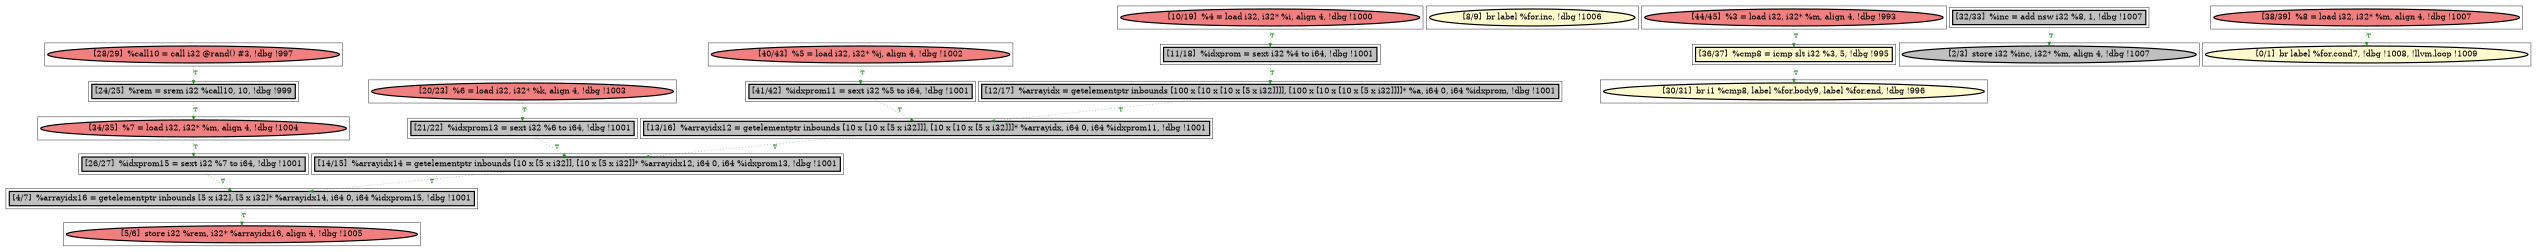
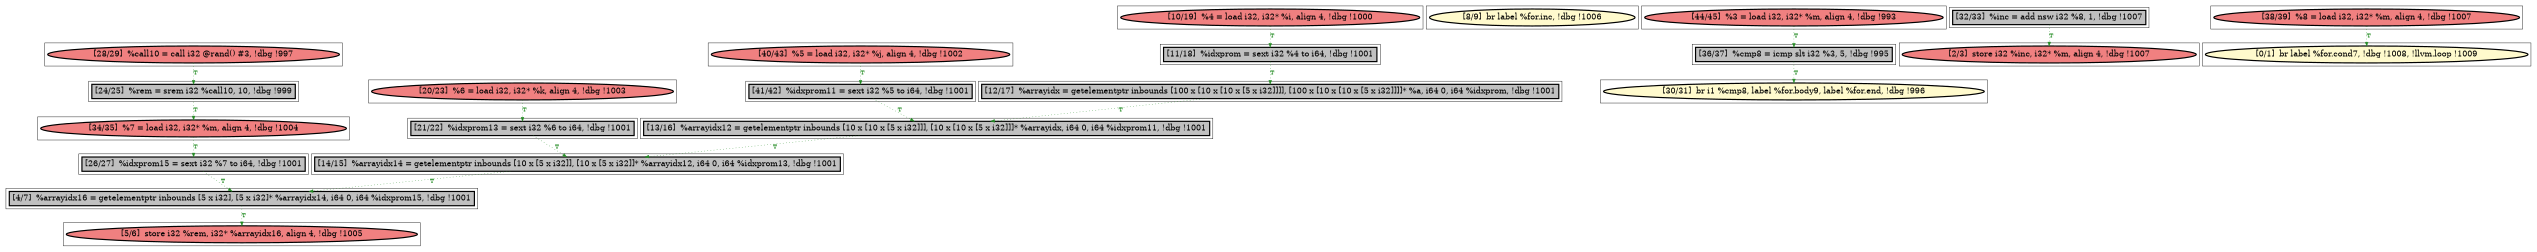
(1794, 54) -> (1794, 54)
(2049, 54) -> (2049, 54)
